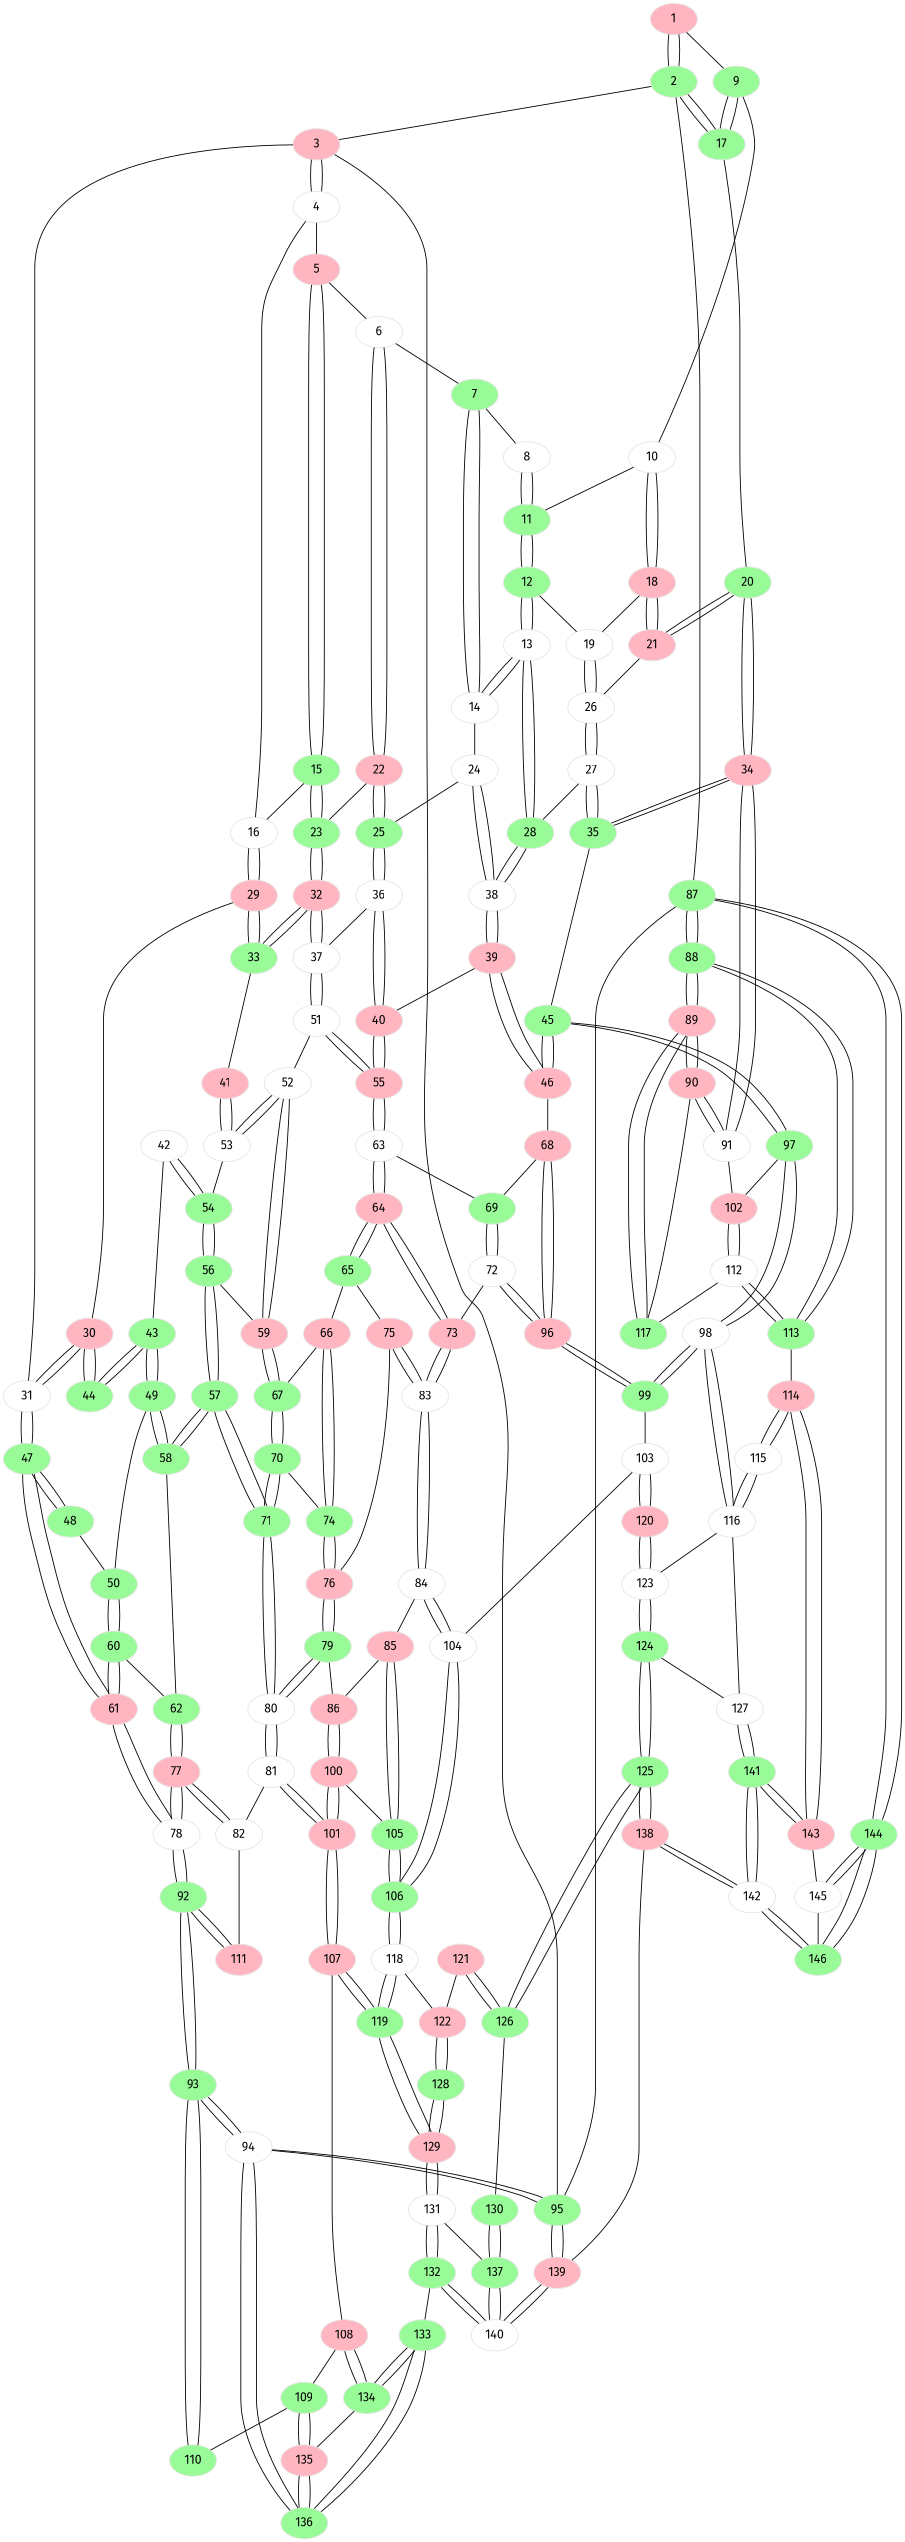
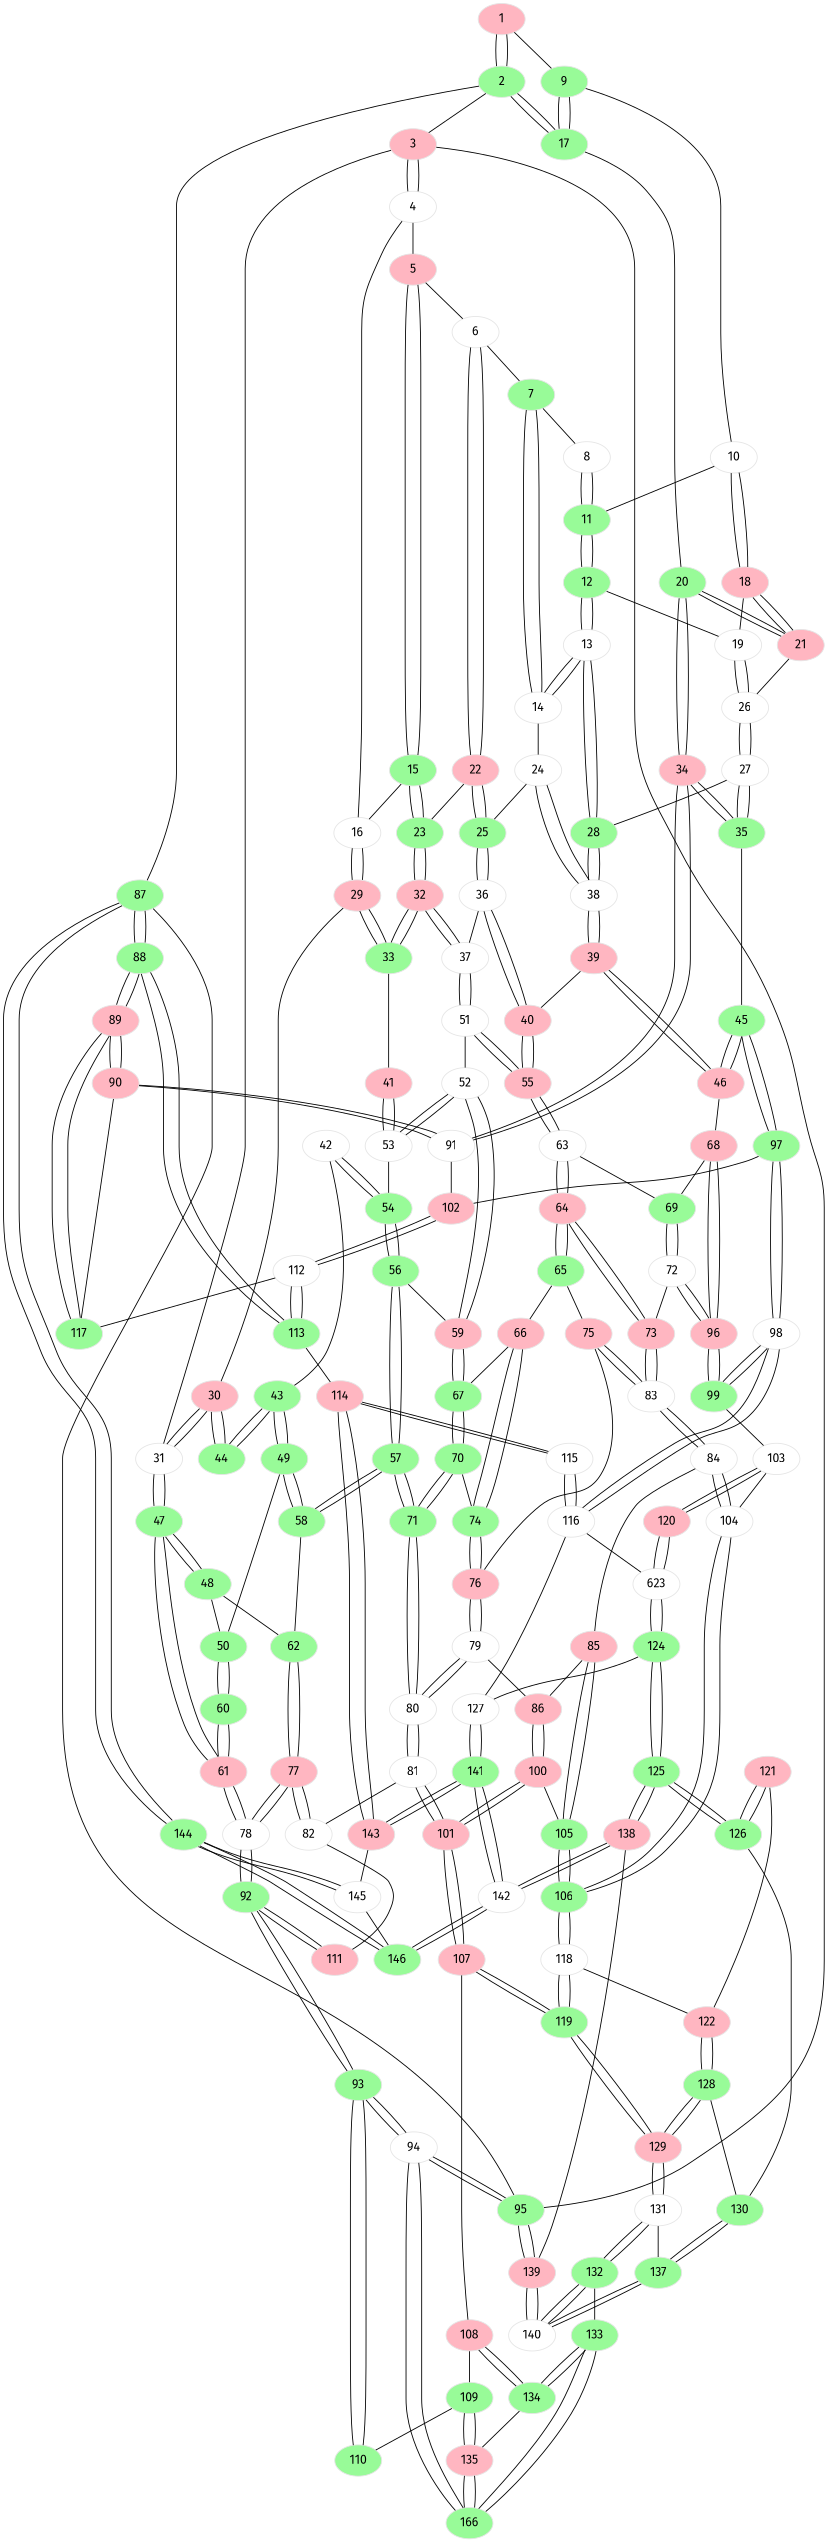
(645, 1584) -> (656, 1584)
(328, 1647) -> (476, 1647)
(145, 1678) -> (251, 1615)
none -> (723, 2148)
(304, 2523) -> (470, 2523)
